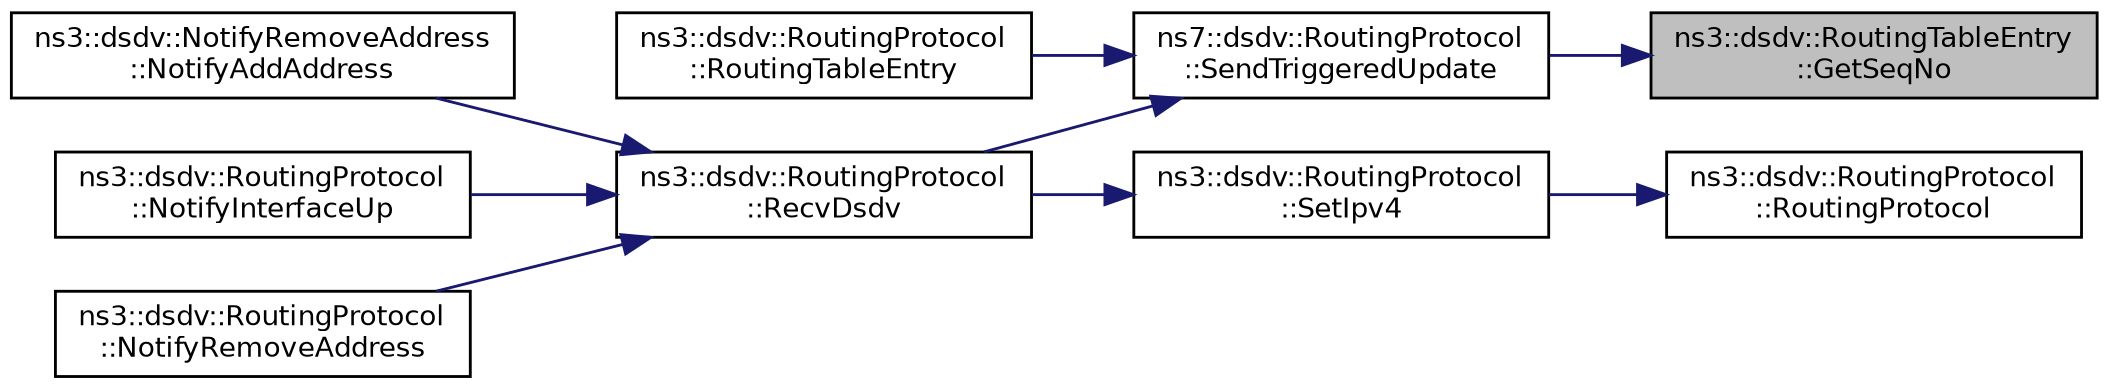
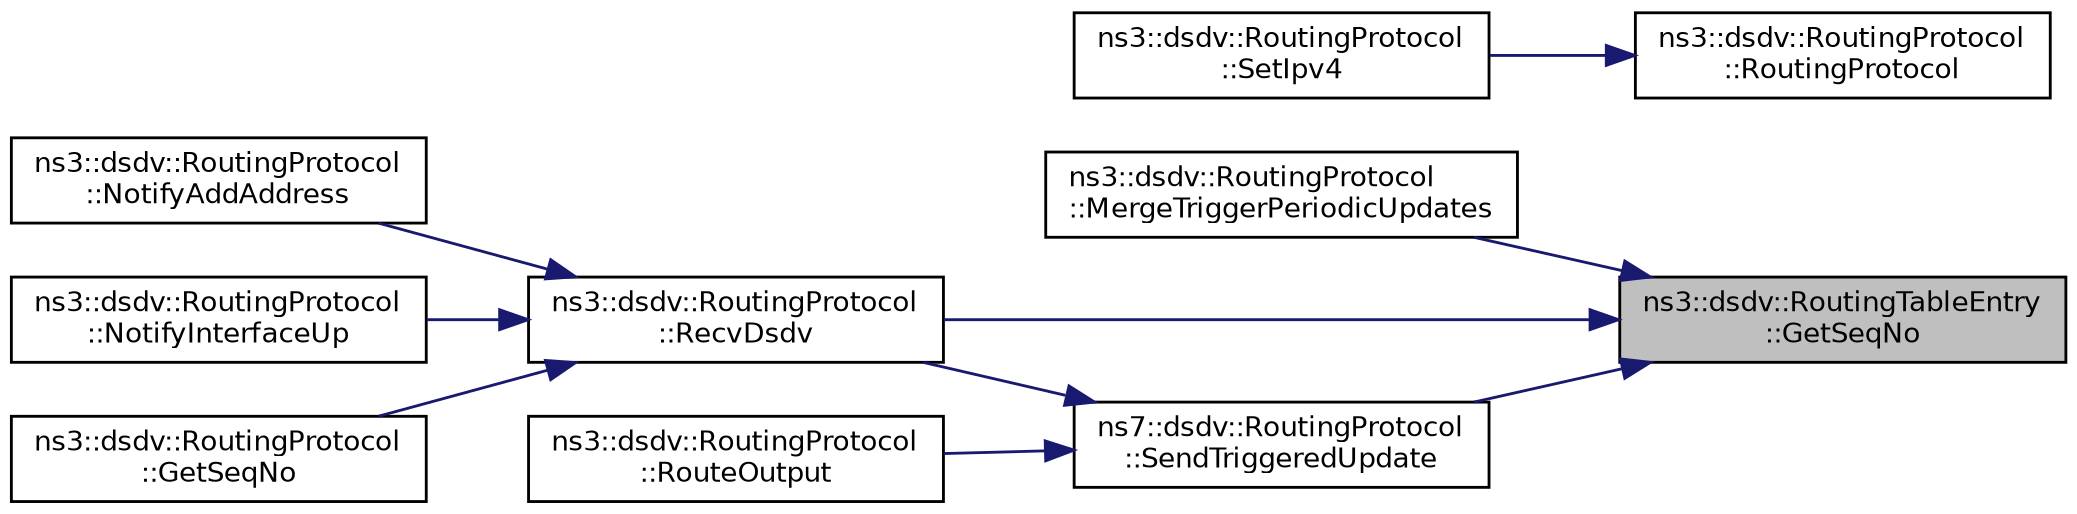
(263, 55) -> (219, 180)
(824, 55) -> (736, 459)
(1068, 195) -> (1267, 320)
none -> (1282, 195)
(263, 334) -> (219, 459)
